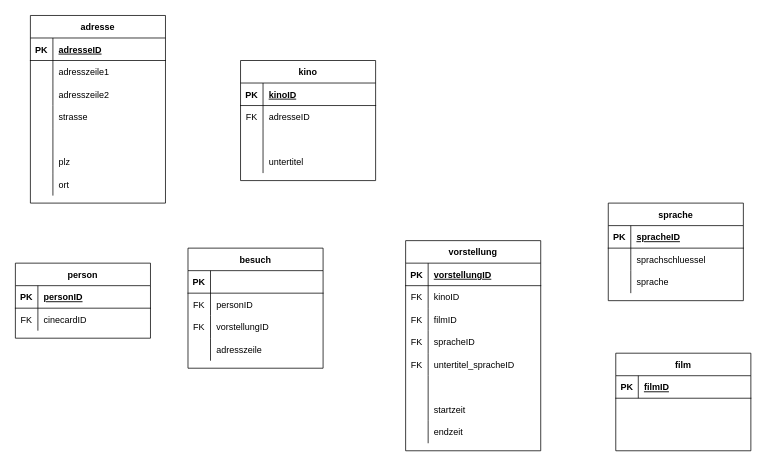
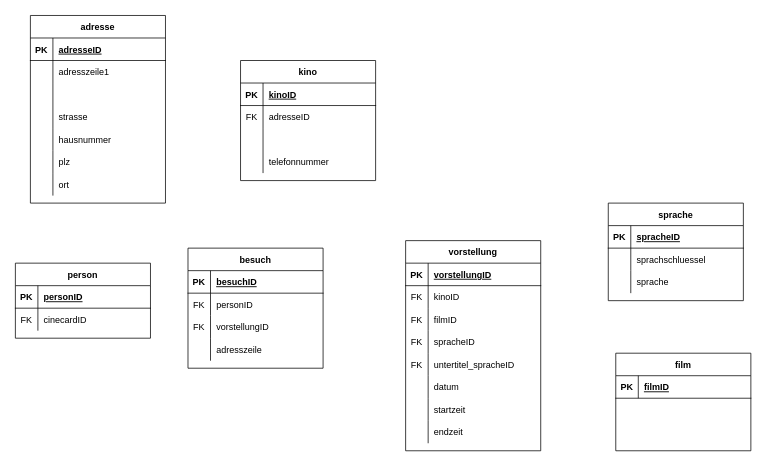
(109, 94) -> none
none -> (109, 139)
(291, 162) -> (300, 162)
none -> (267, 282)
none -> (484, 387)
